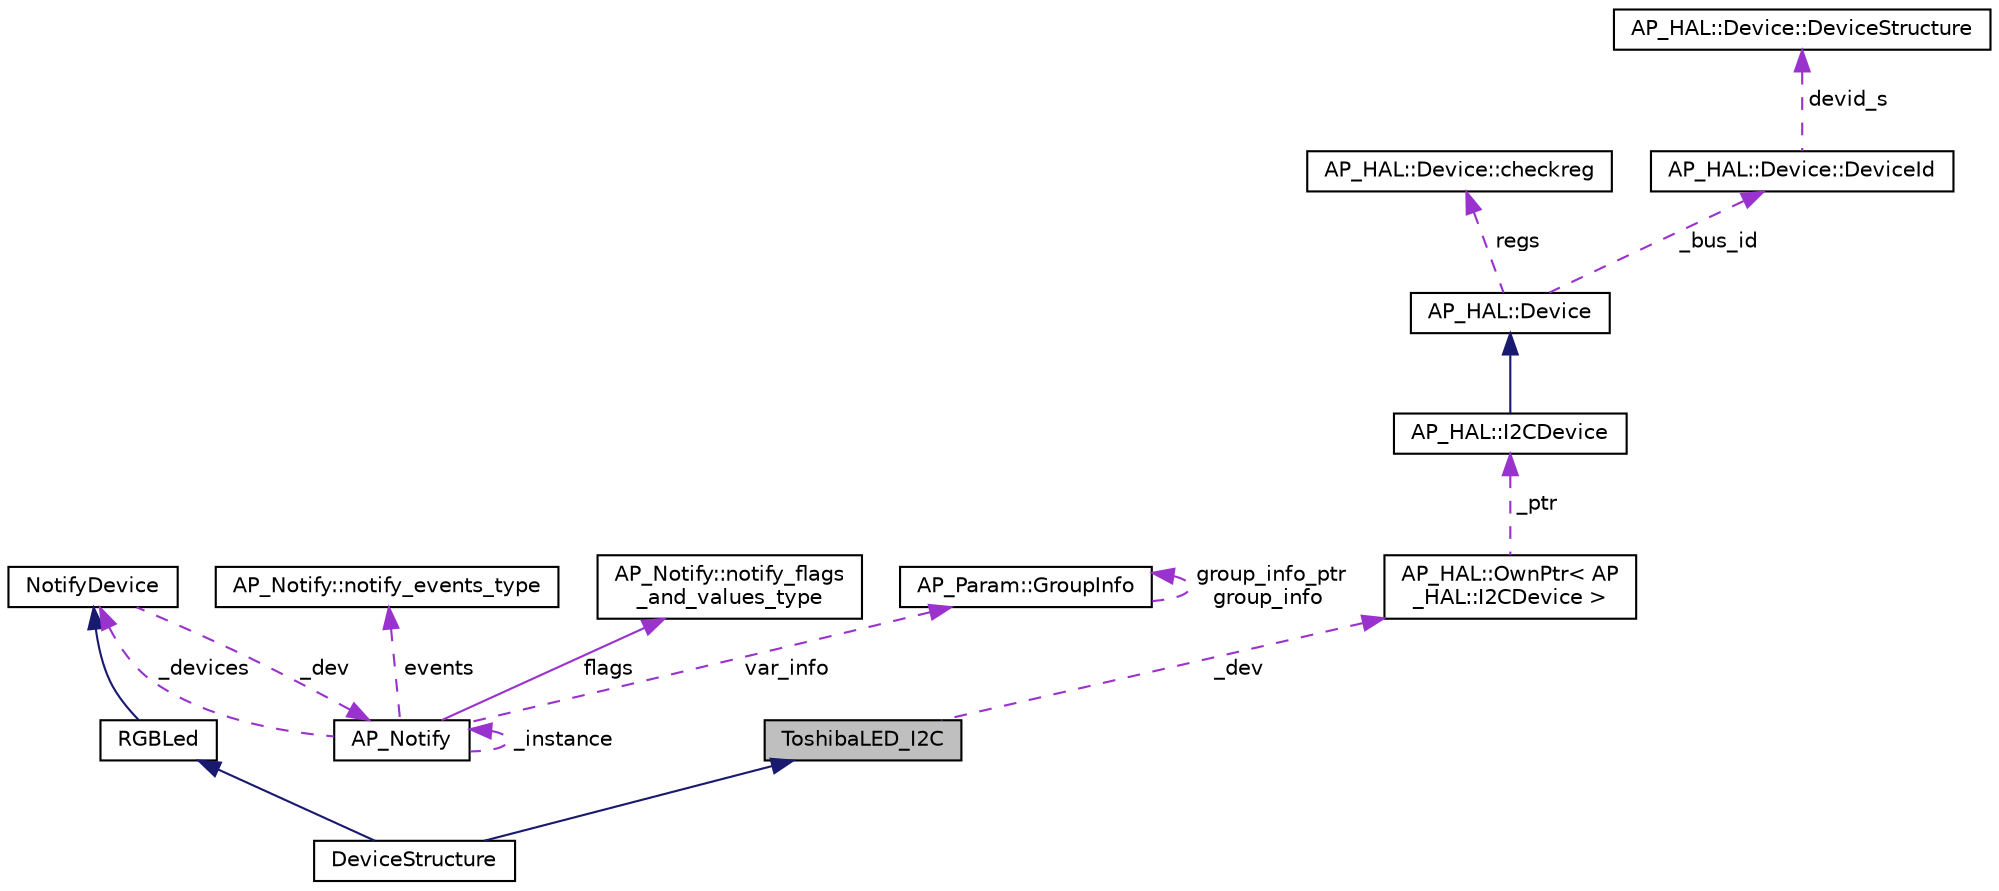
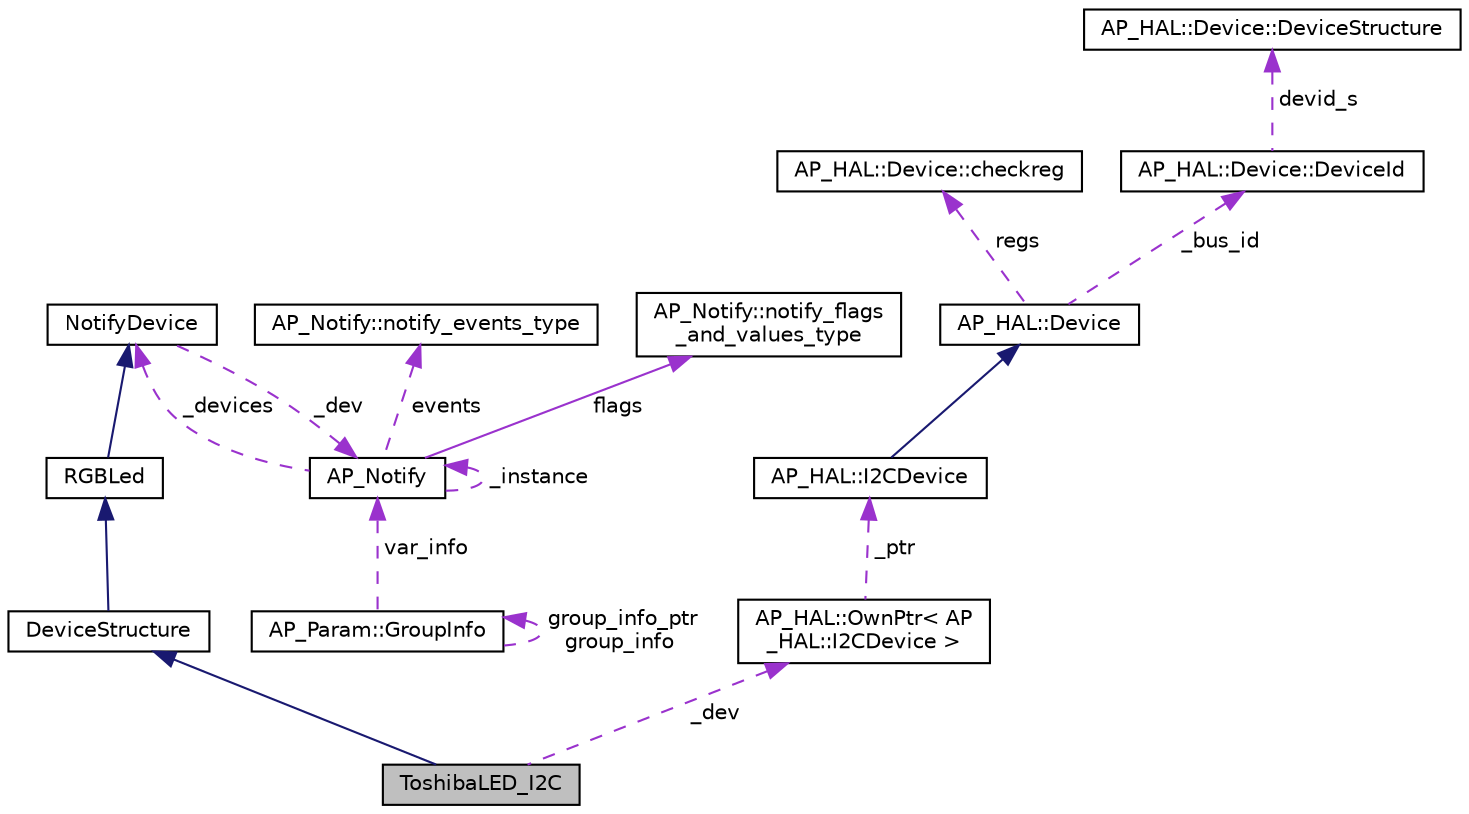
(700, 667) -> (378, 566)
(628, 803) -> (305, 712)
